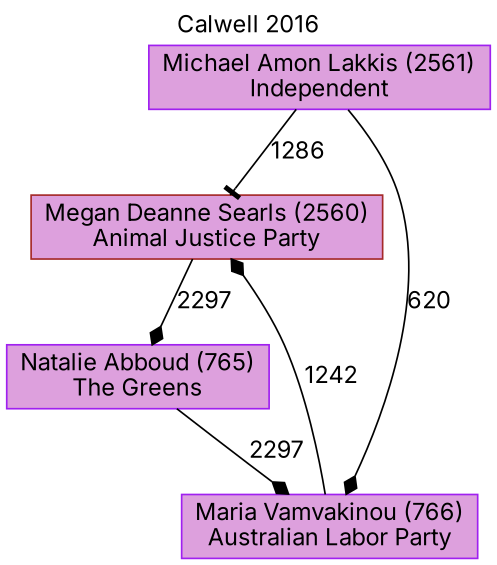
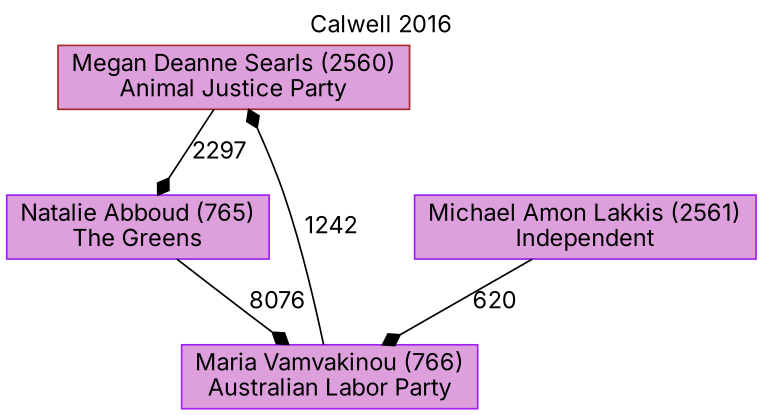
(266, 149) -> none
(278, 452) -> (278, 302)
